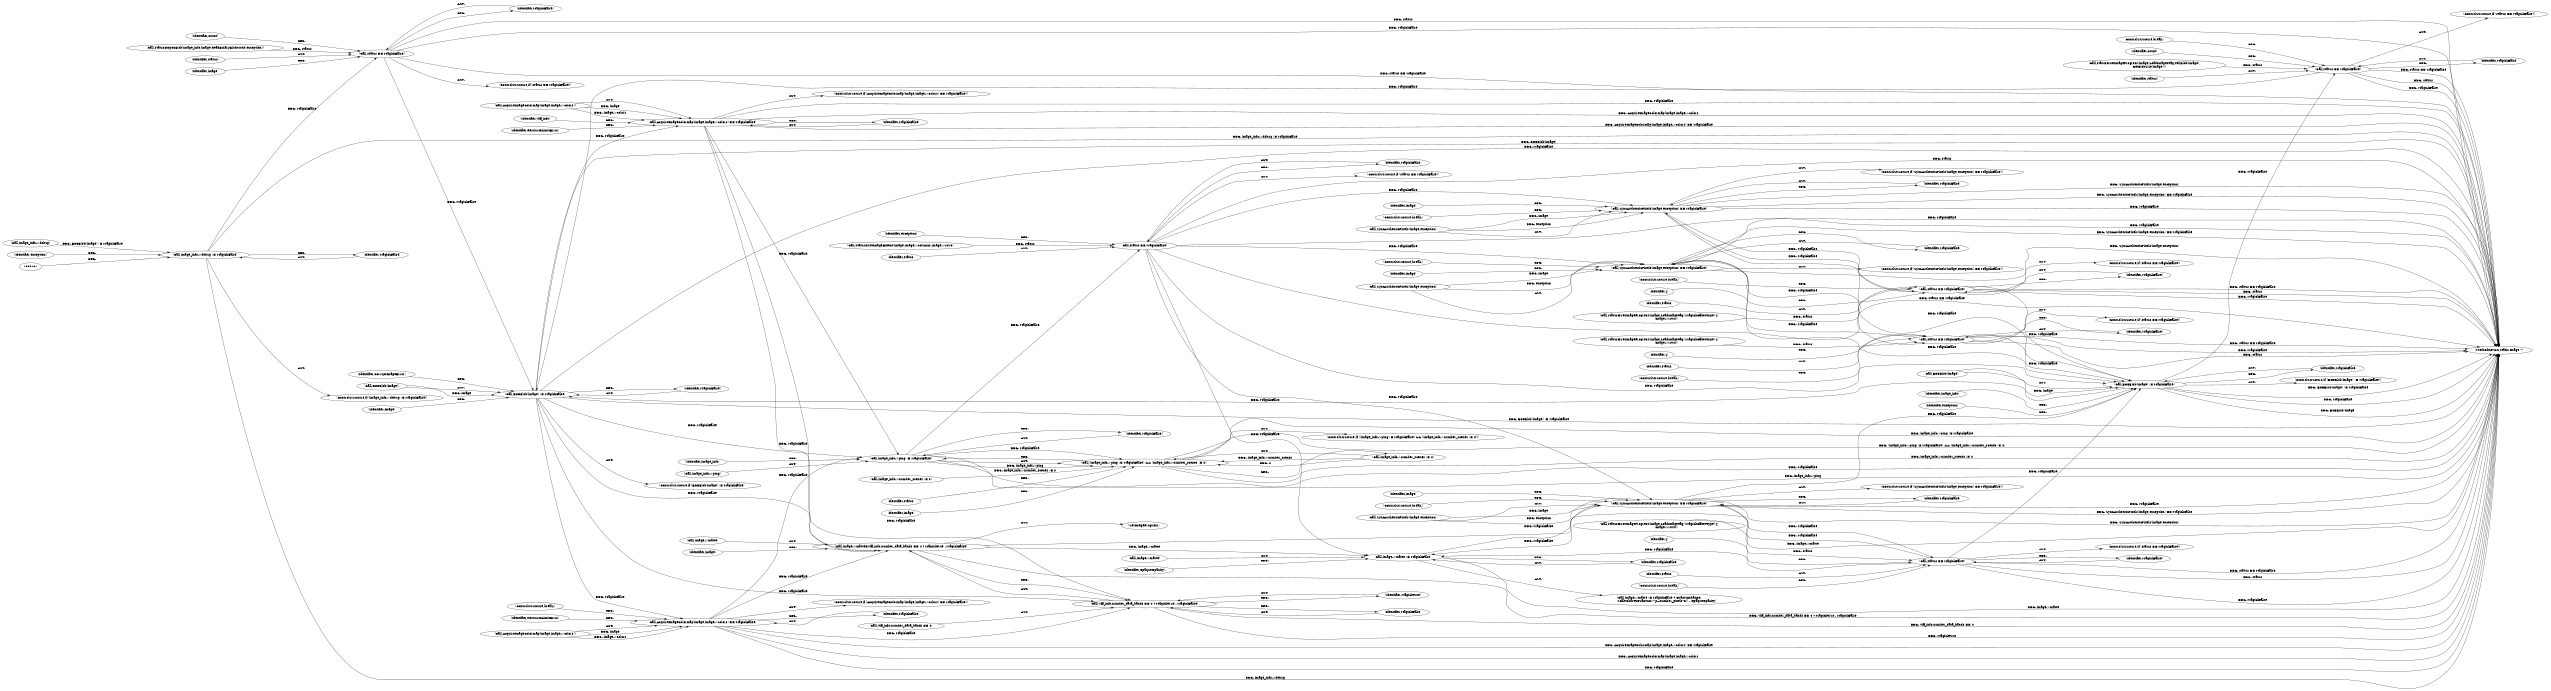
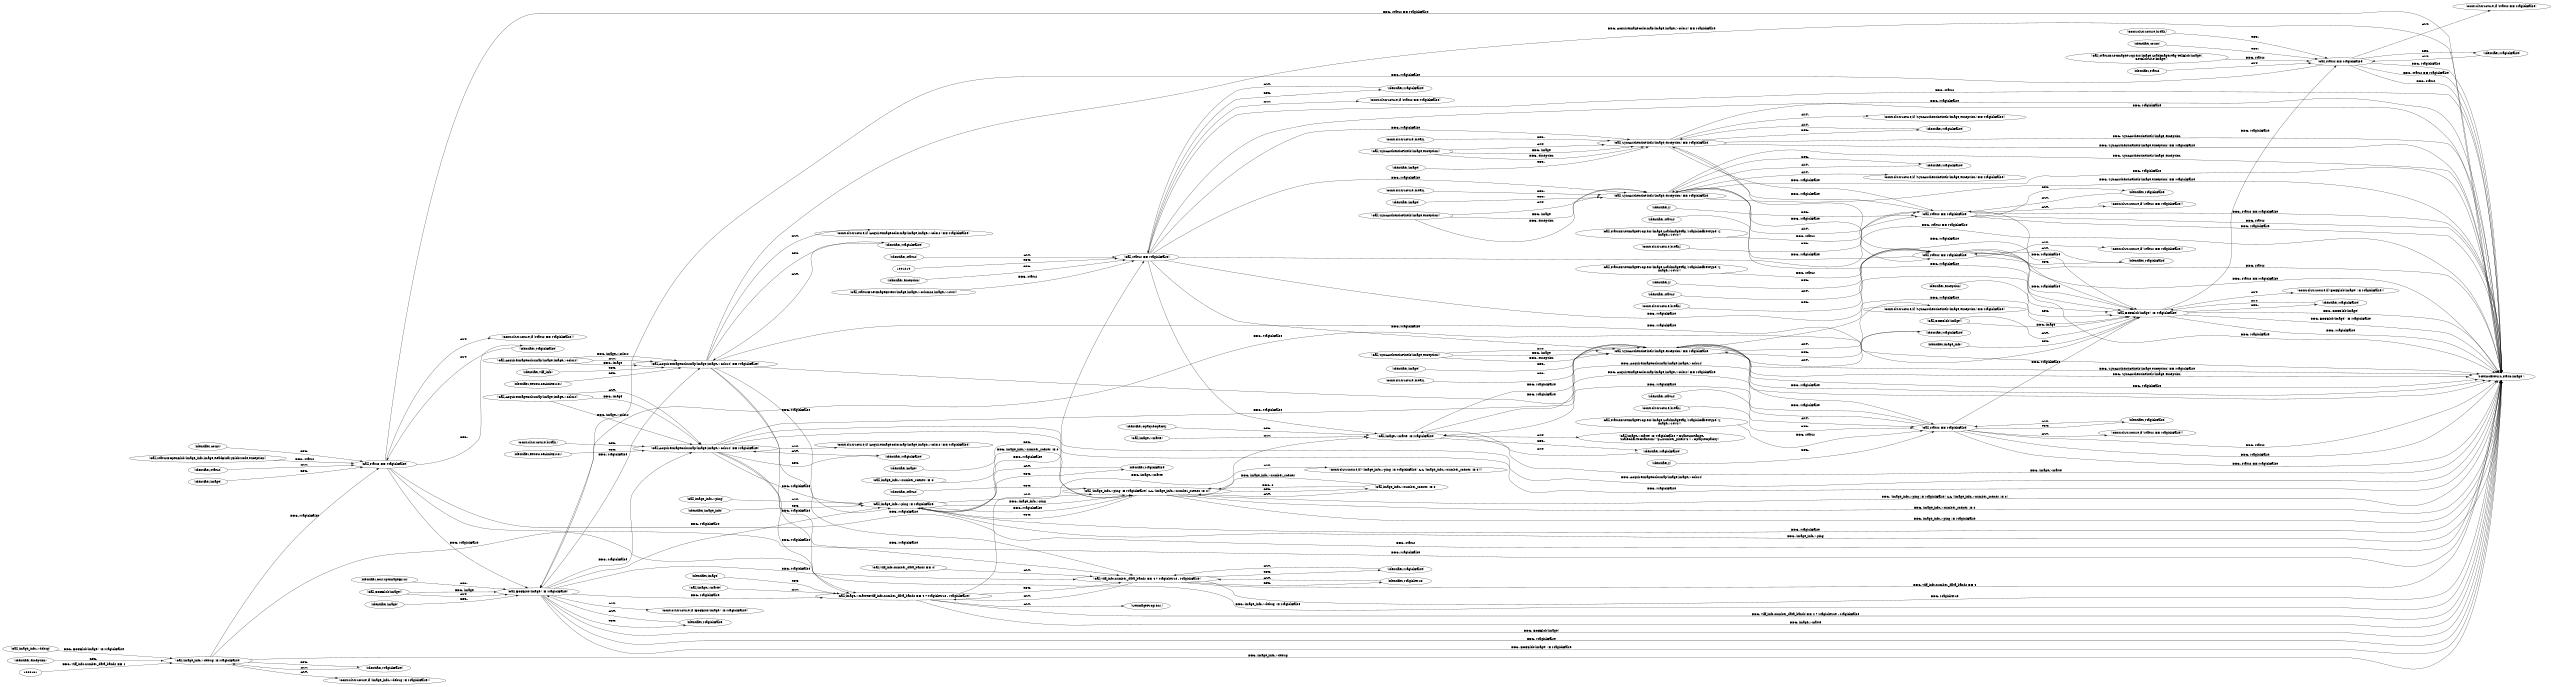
(93, 259) -> (94, 665)
none -> (904, 269)
